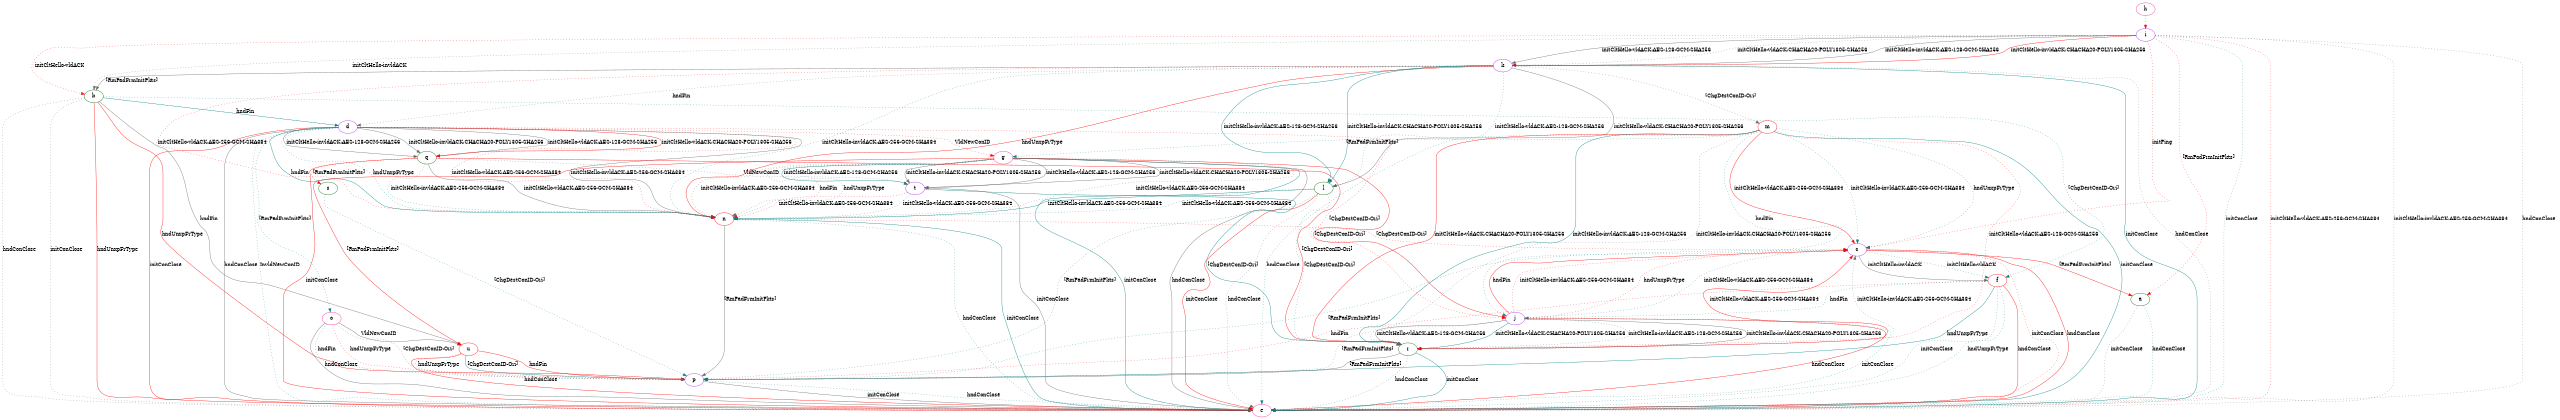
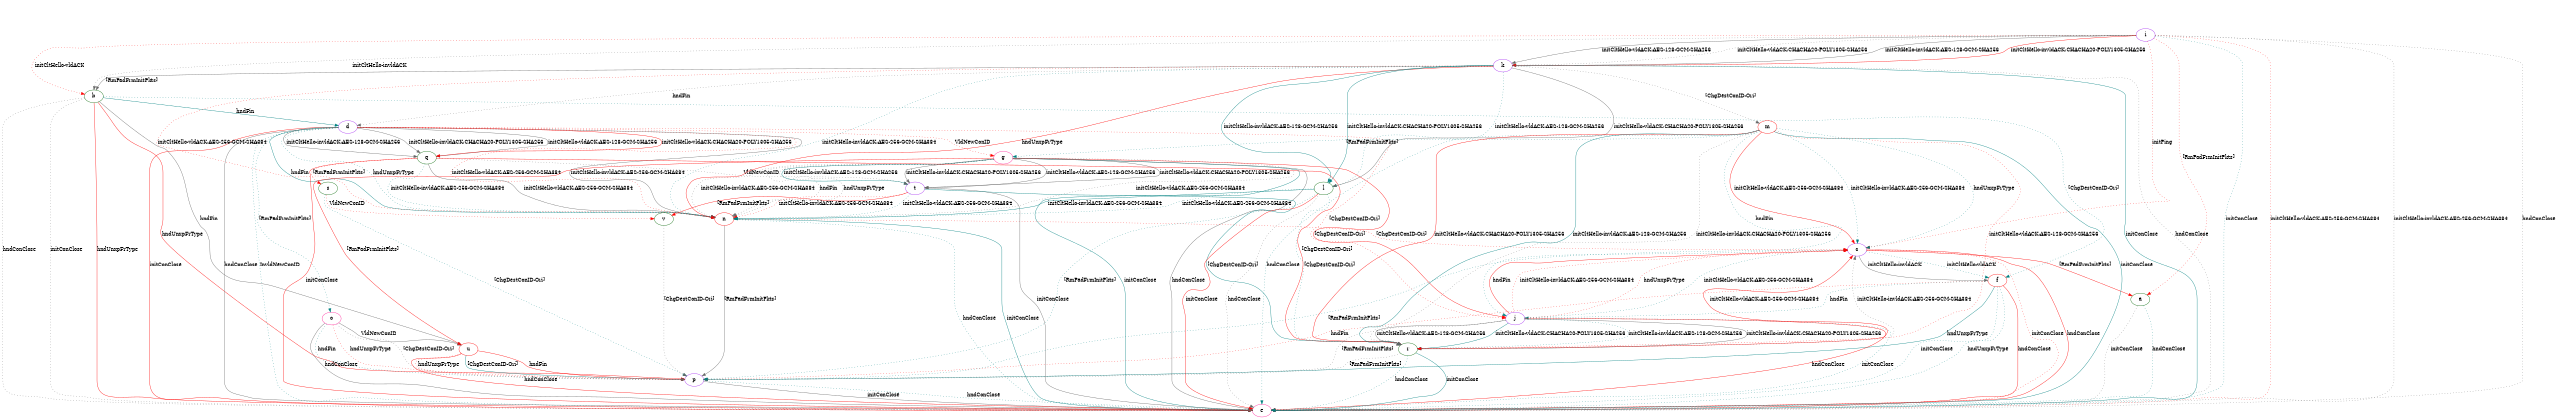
(2146, 9) -> none
none -> (664, 219)
(1055, 377) -> (1055, 377)
